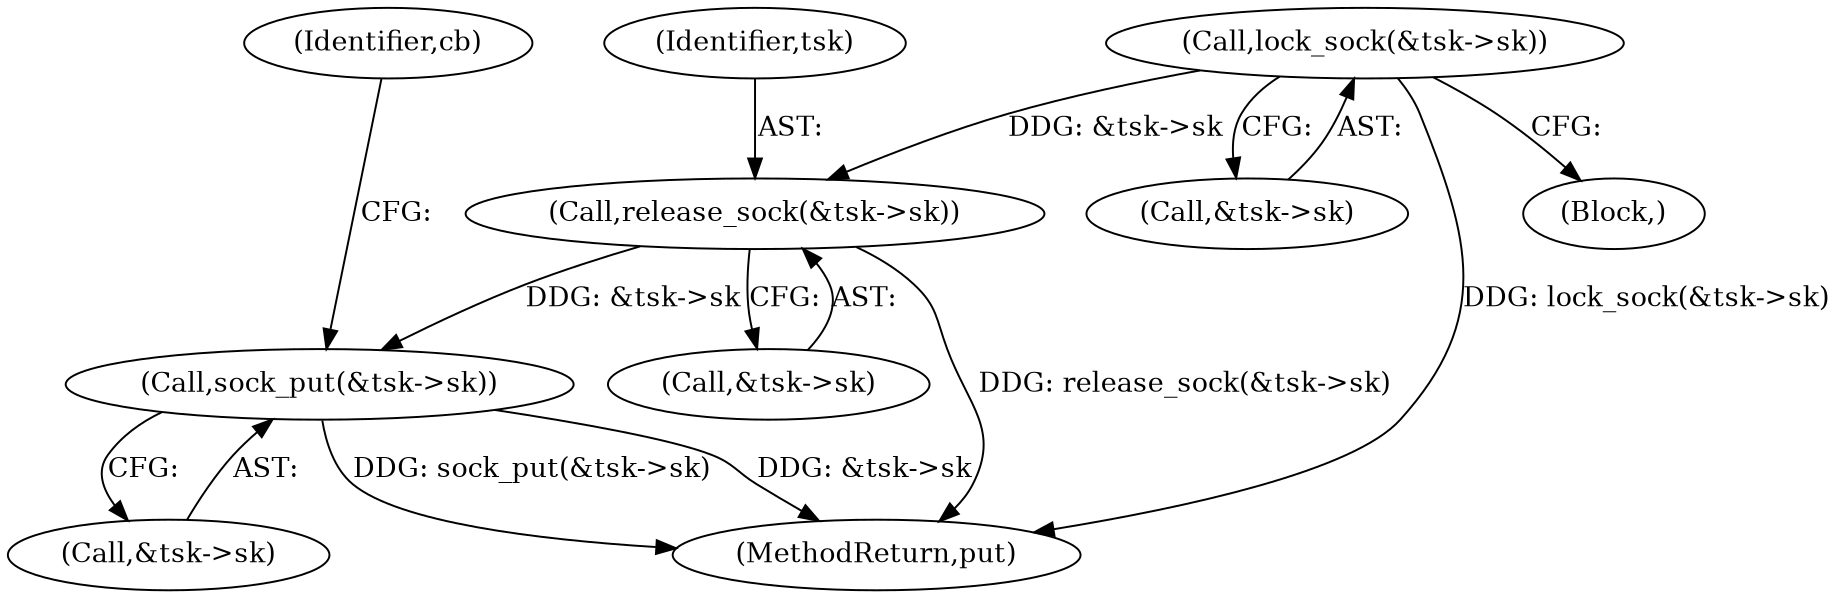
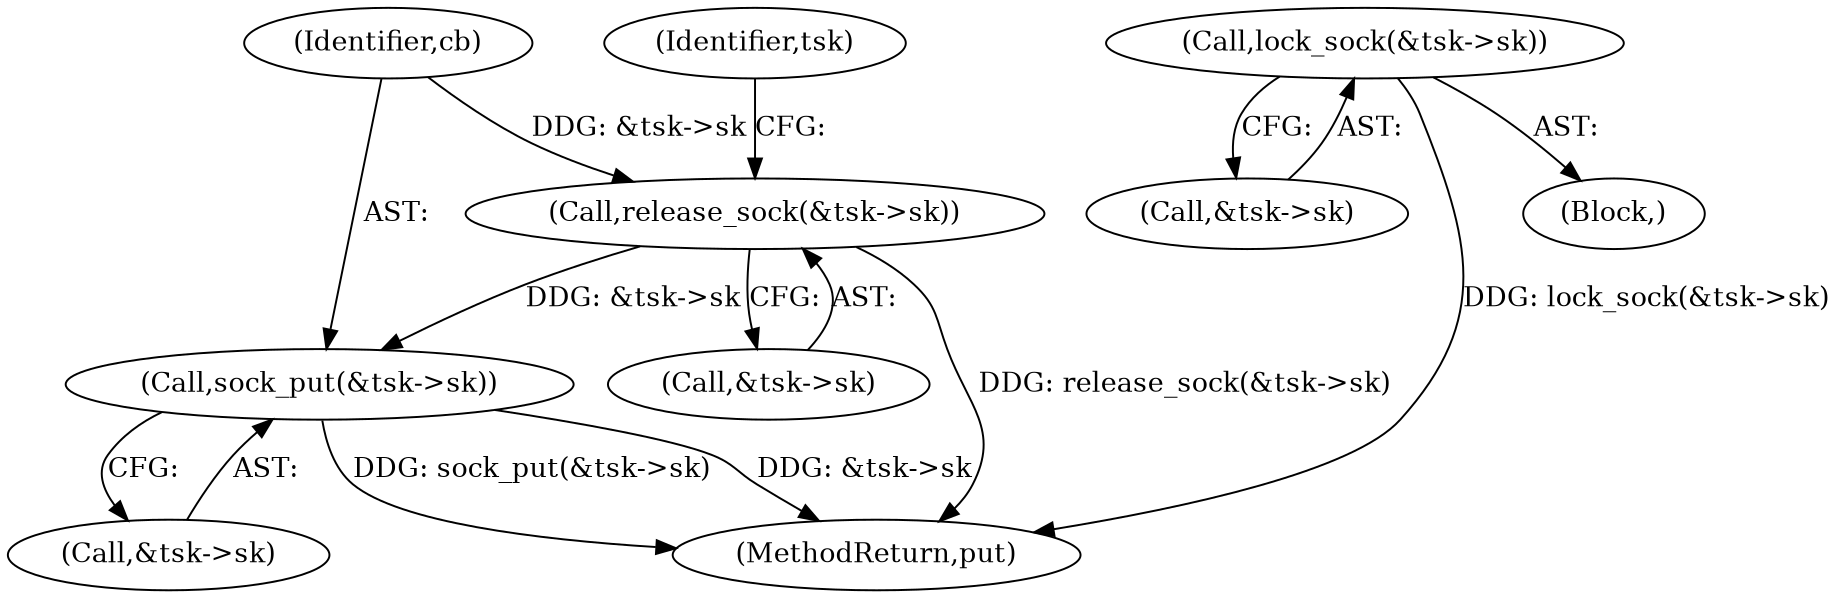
(1020, 110) -> (516, 135)
(795, 128) -> (795, 128)
(1571, 128) -> (1571, 128)
(401, 214) -> (401, 214)
